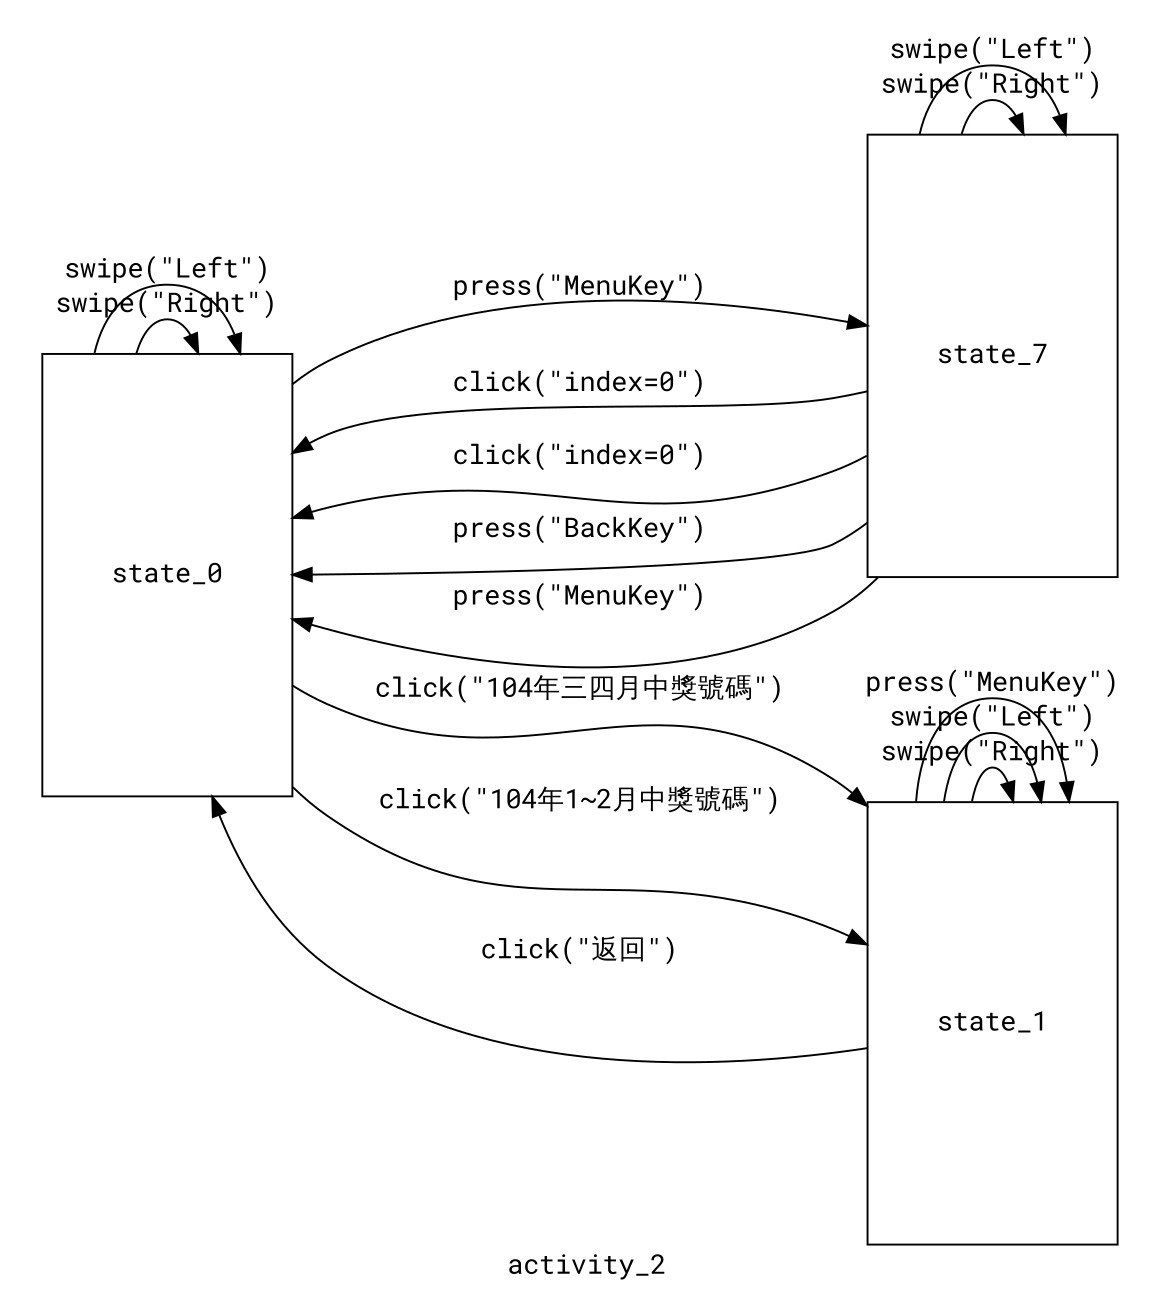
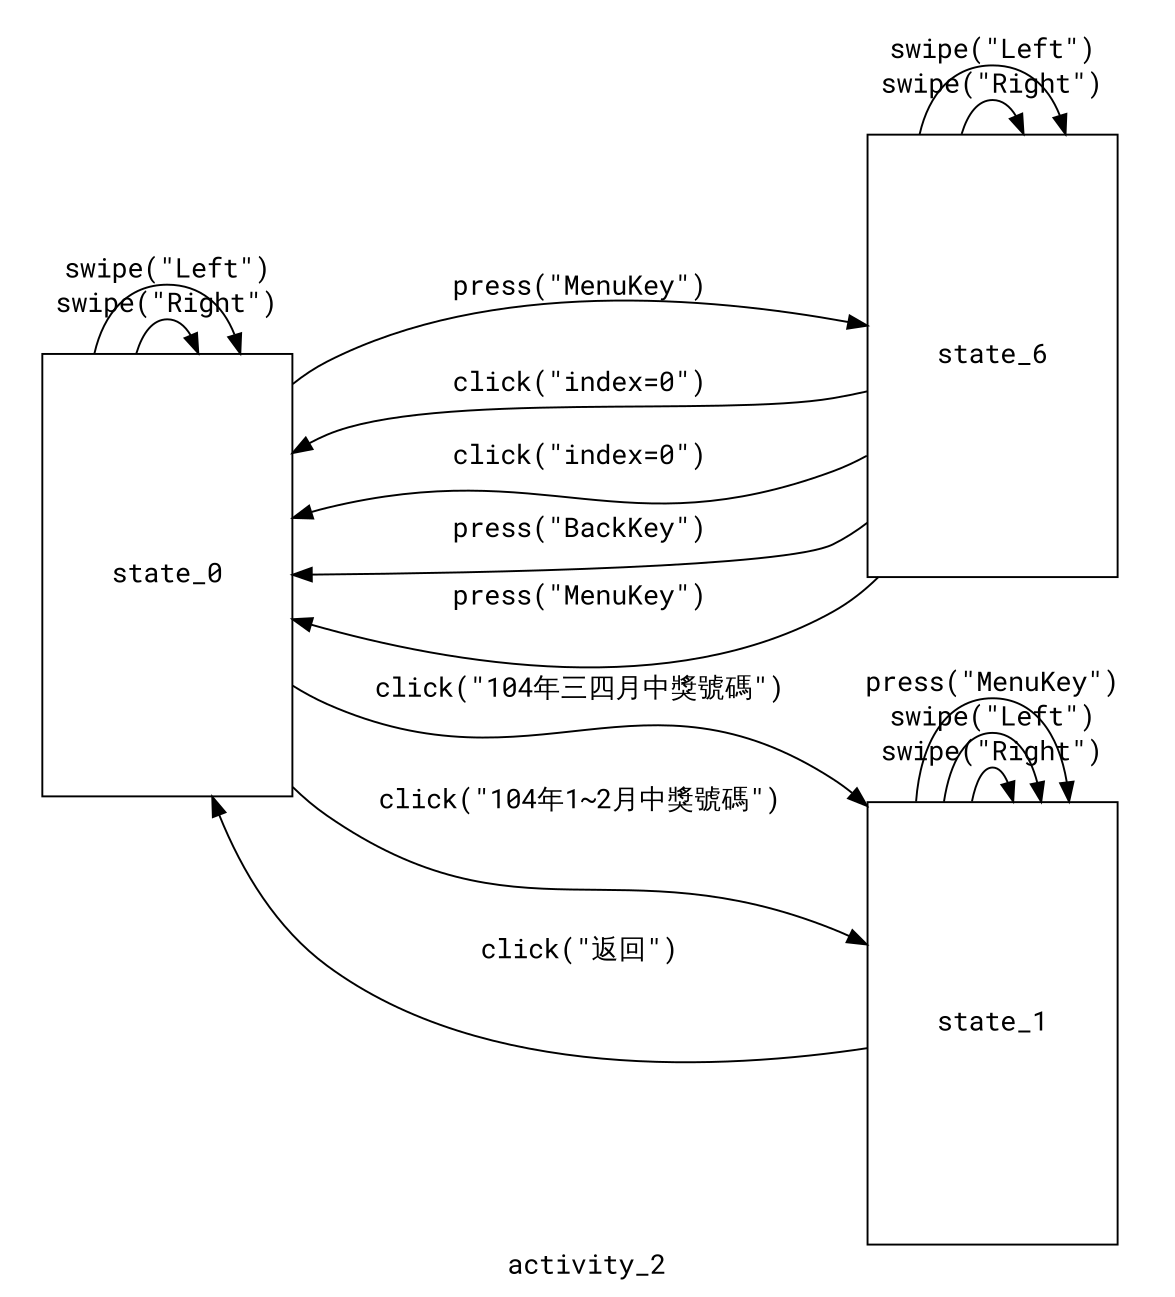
(993, 356) -> (993, 356)
